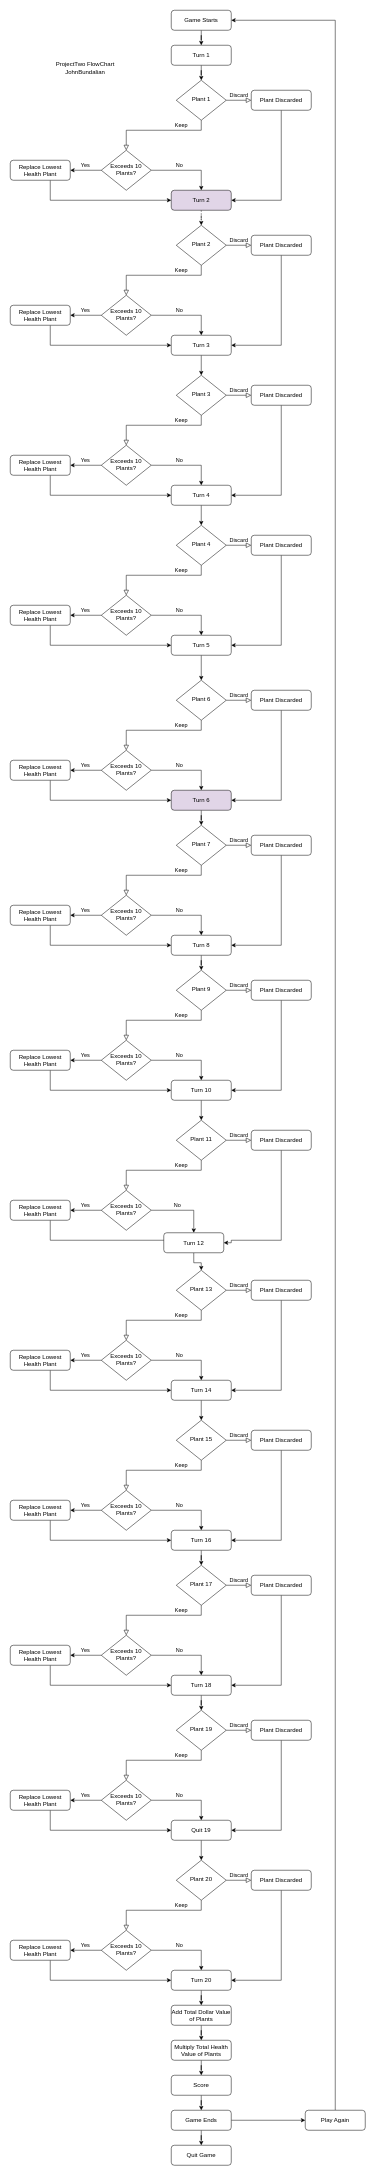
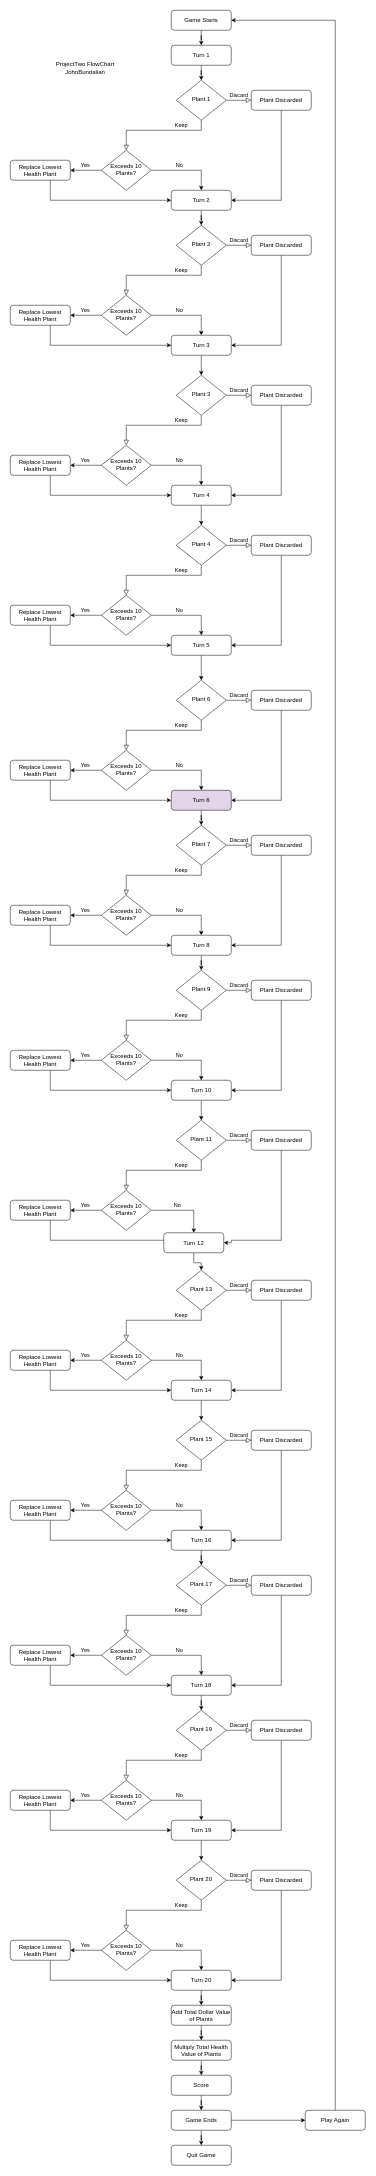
(201, 200) -> (201, 200)
(201, 220) -> (201, 220)
(201, 1830) -> (201, 1830)
